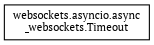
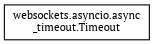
(77, 22) -> (77, 22)
